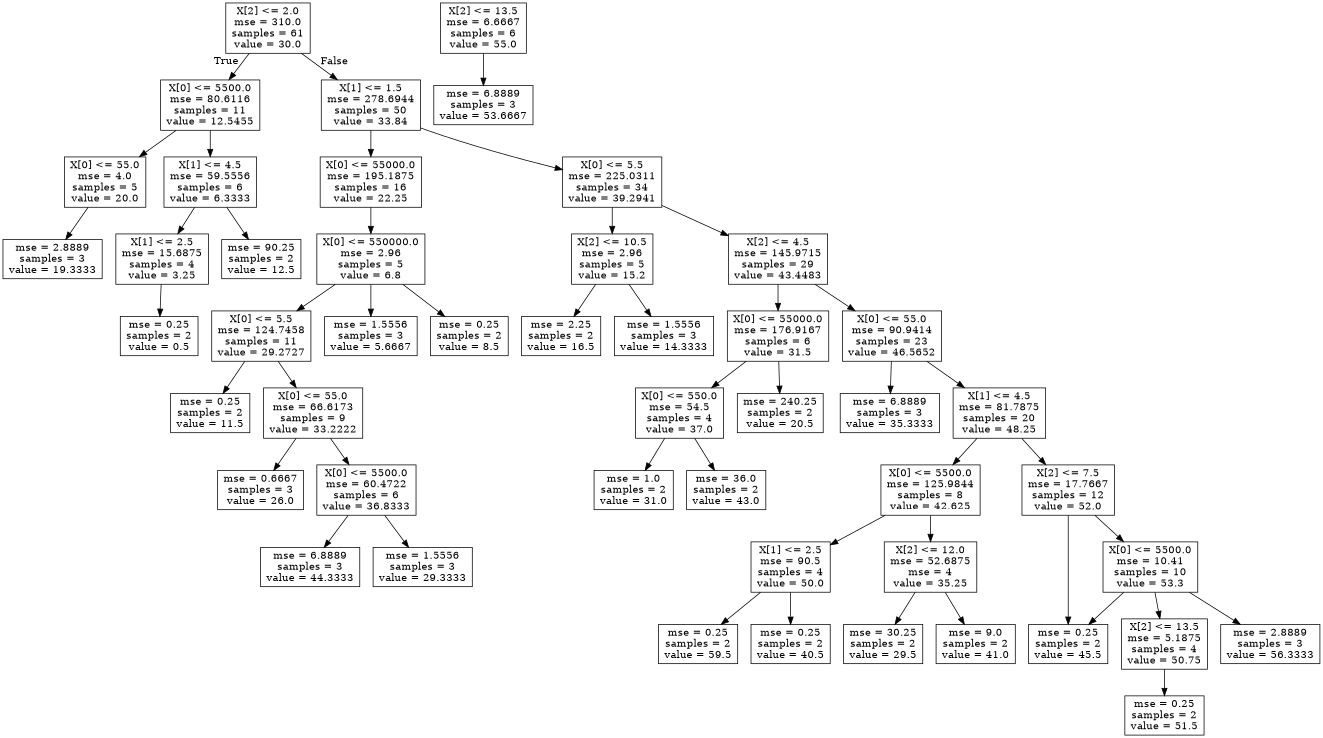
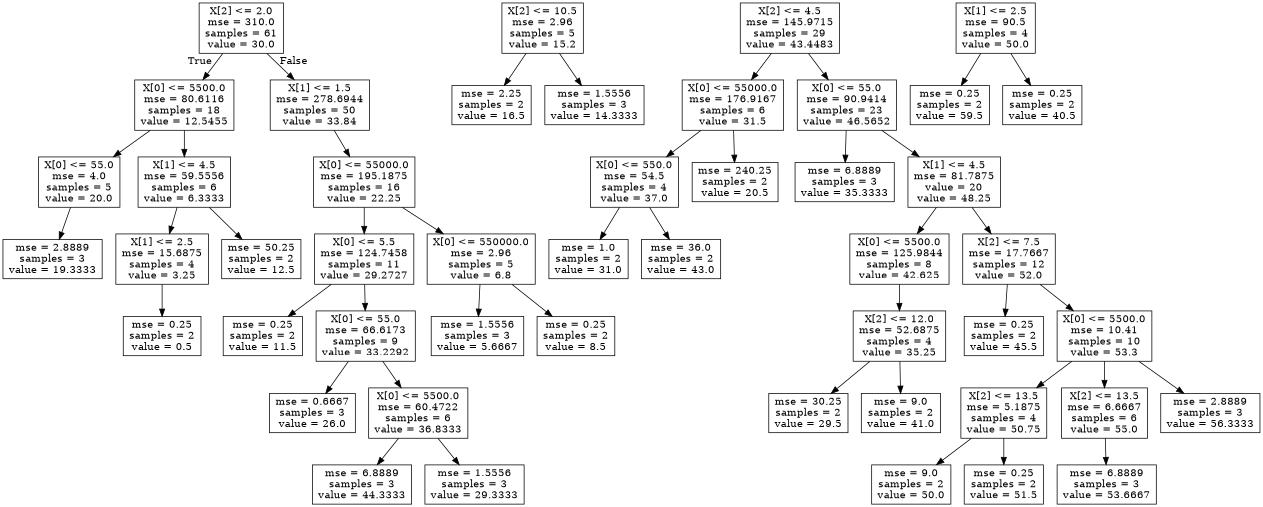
(210, 105) -> (184, 105)
(612, 182) -> none
(261, 259) -> (261, 259)
(319, 295) -> (364, 217)
(313, 413) -> (366, 336)
(999, 413) -> (954, 182)
none -> (911, 485)
(861, 528) -> none
(931, 567) -> (899, 336)
(1109, 606) -> (1104, 371)
